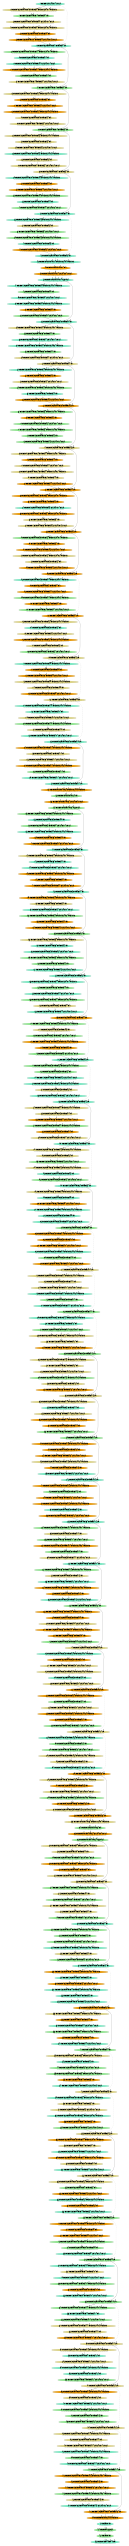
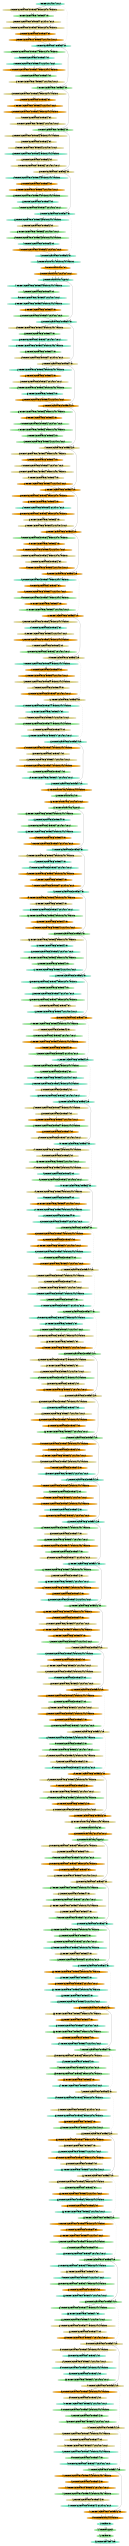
(79, 2104) -> none
